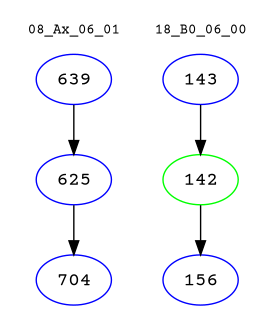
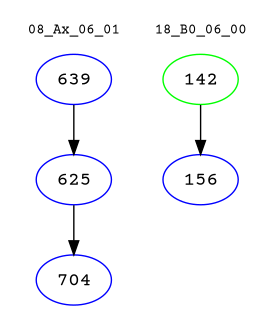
(201, 79) -> none
